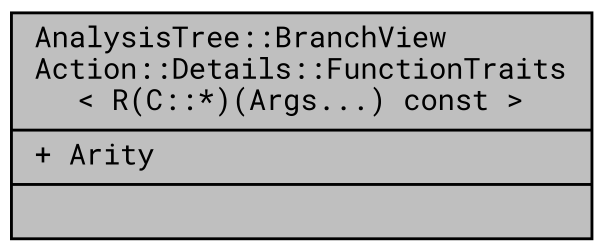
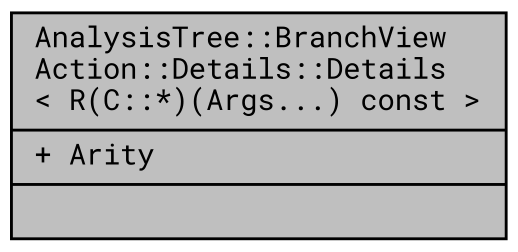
(302, 70) -> (242, 70)
